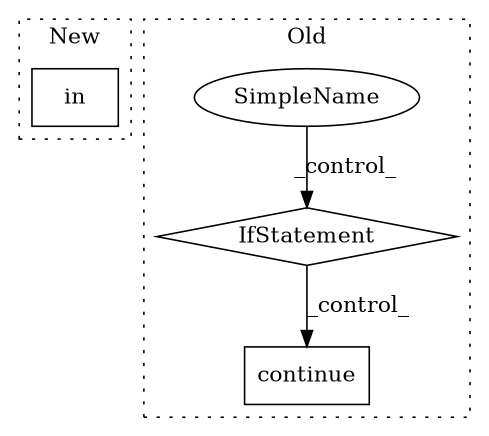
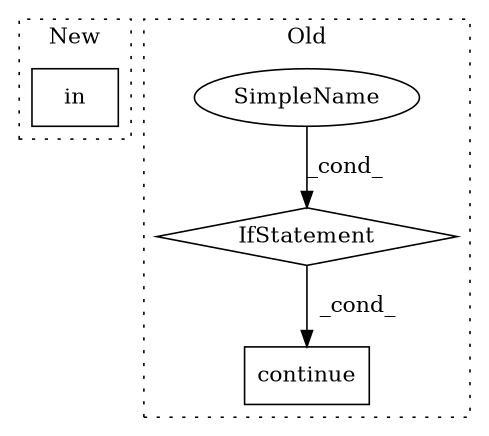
(345, 167) -> (345, 167)
(358, 306) -> (358, 306)
